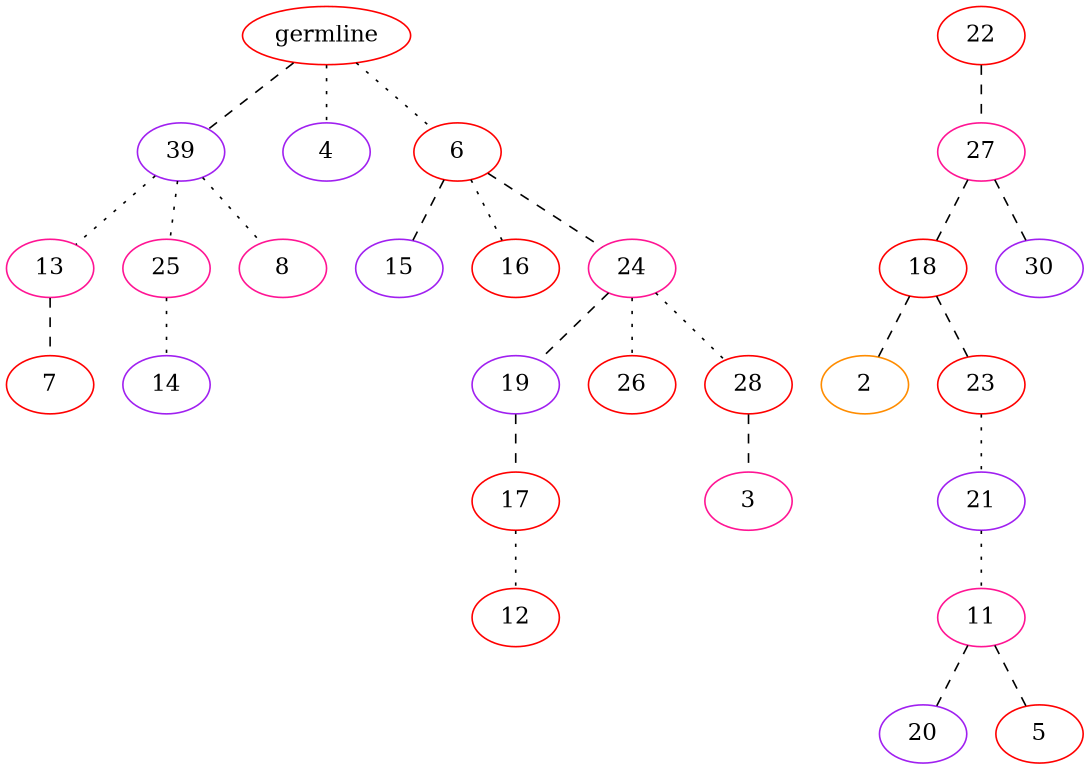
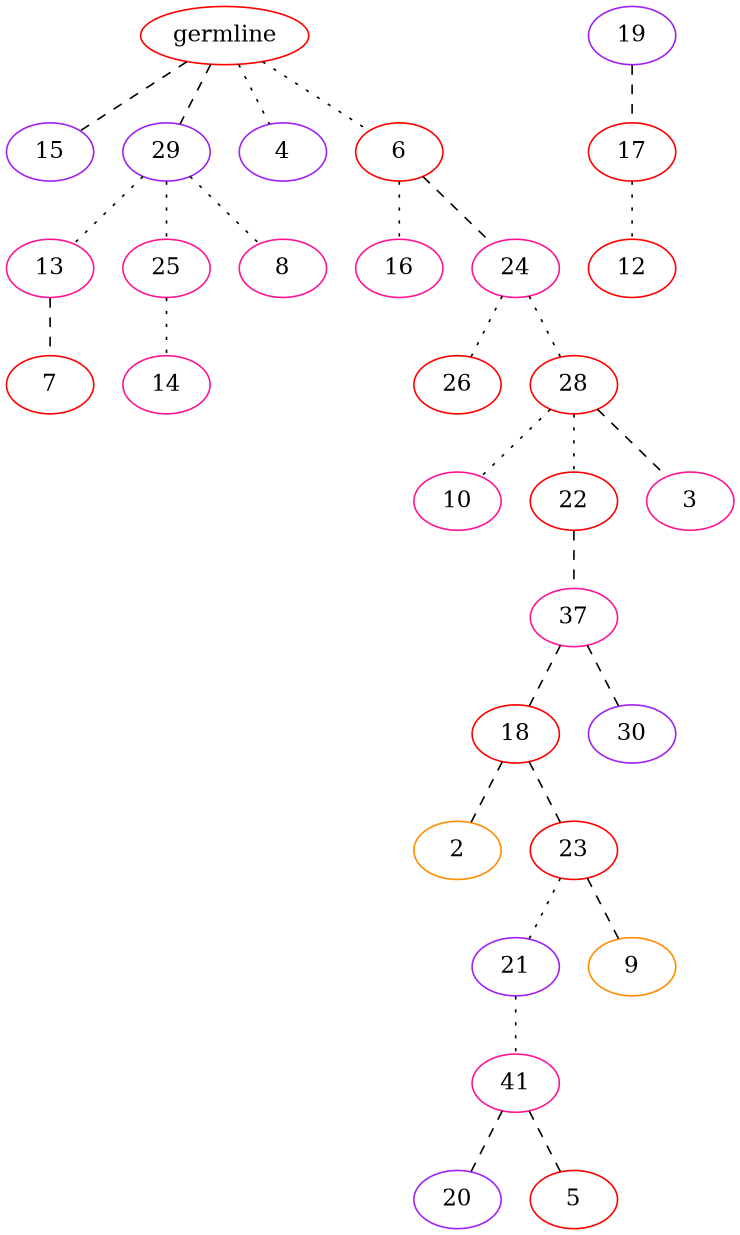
(181, 152) -> (167, 152)
(981, 152) -> (574, 618)
(428, 210) -> (134, 96)
(516, 268) -> (399, 268)
(574, 326) -> none
(167, 385) -> (167, 385)
none -> (574, 443)
none -> (458, 501)
(981, 618) -> (516, 1083)
none -> (632, 967)
